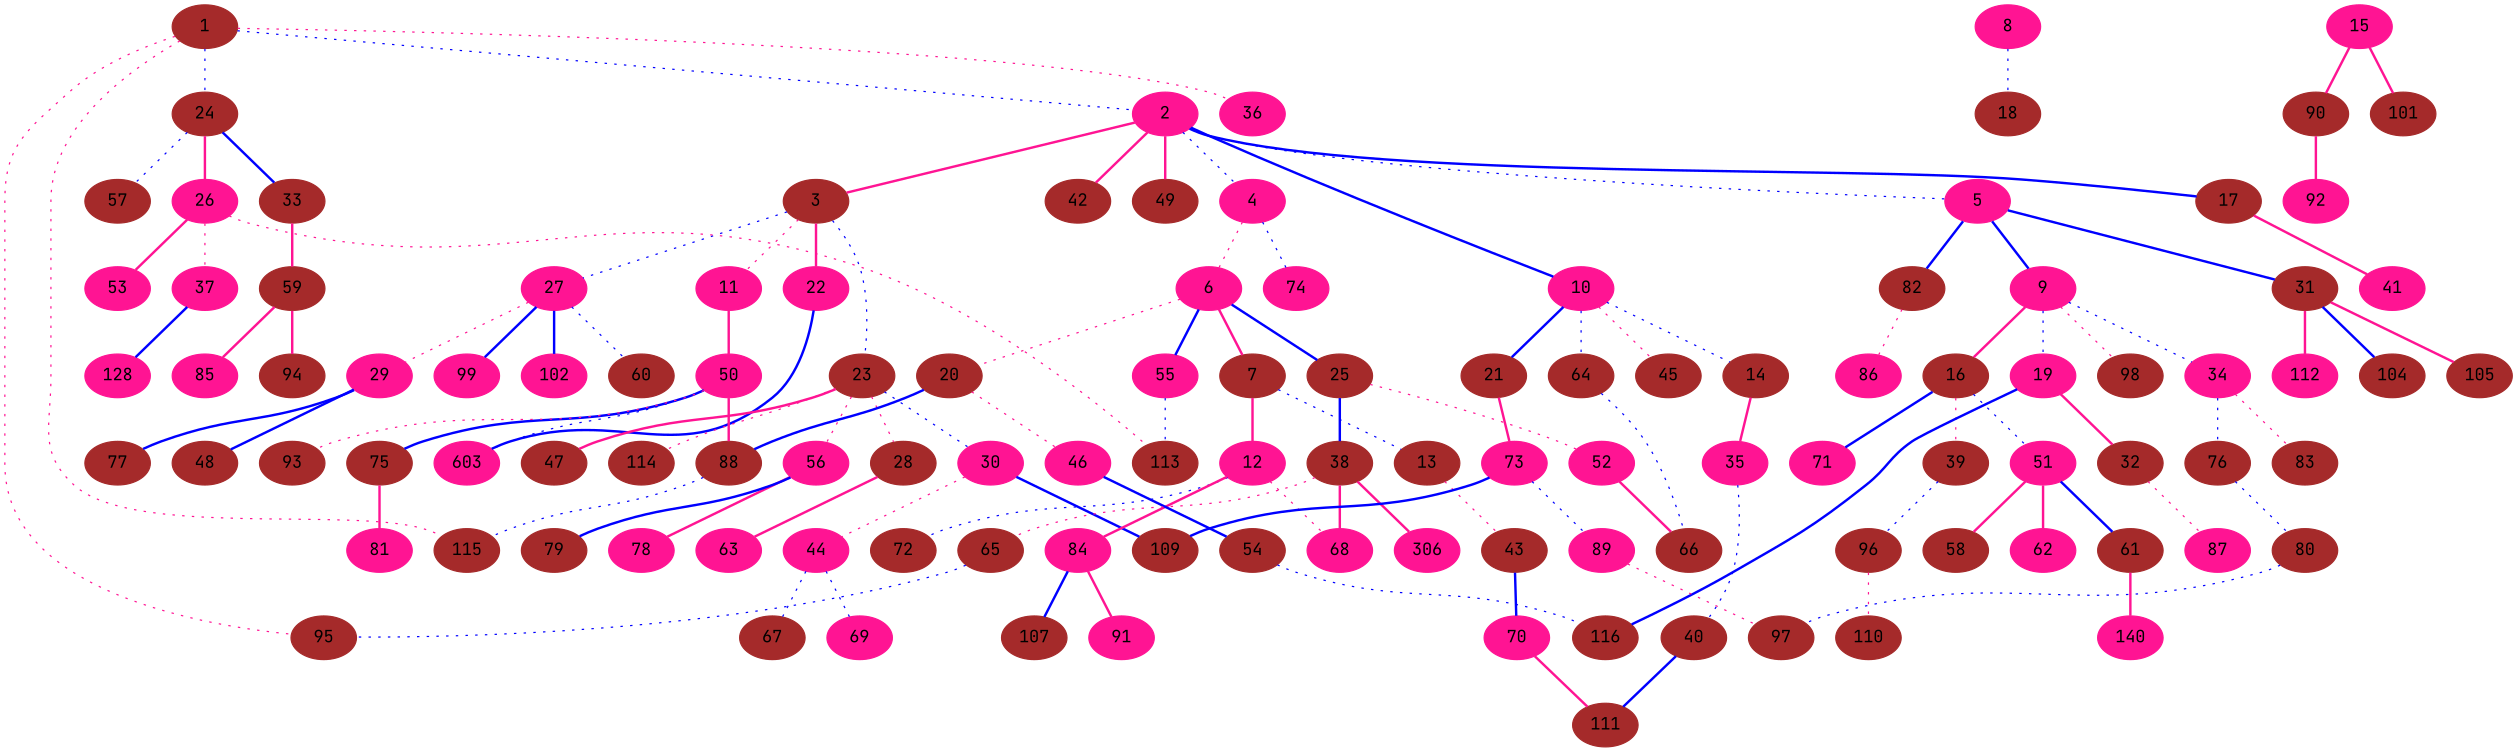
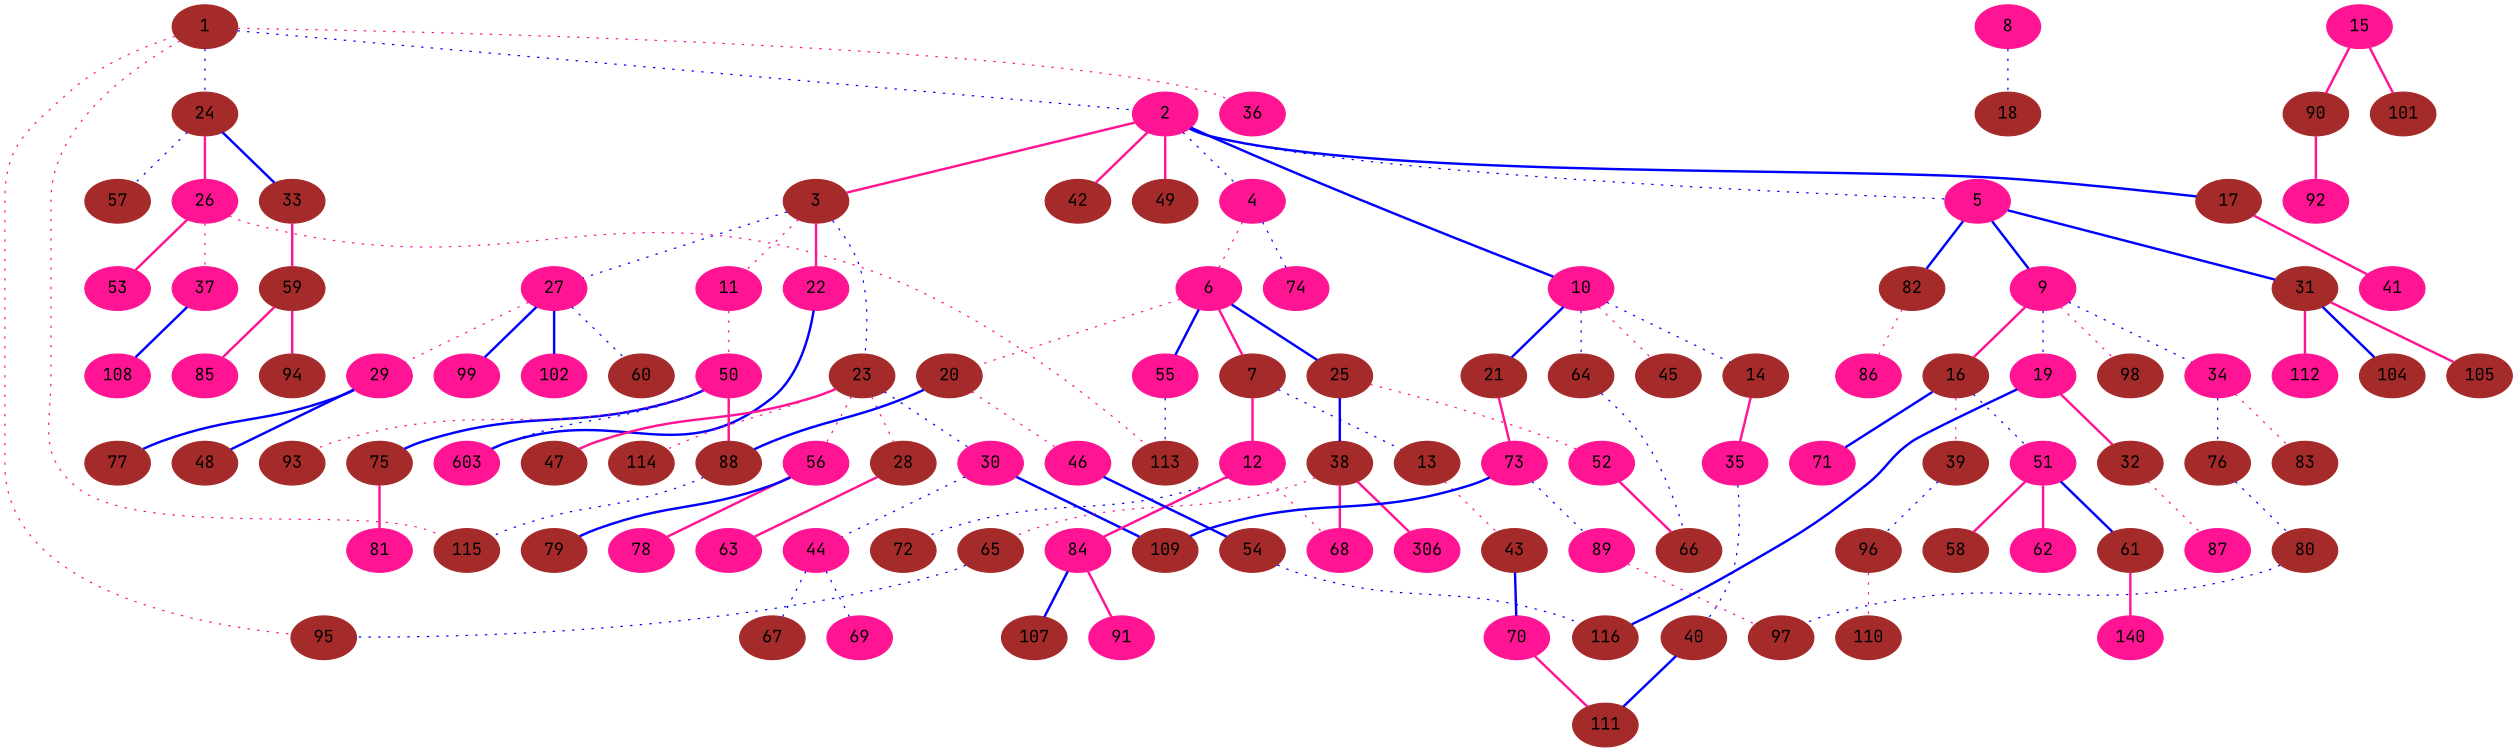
(729, 332) -> (729, 332)
(118, 376) -> (118, 376)
(903, 507) -> (903, 507)
